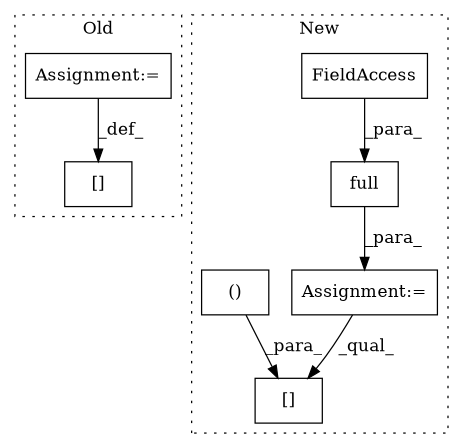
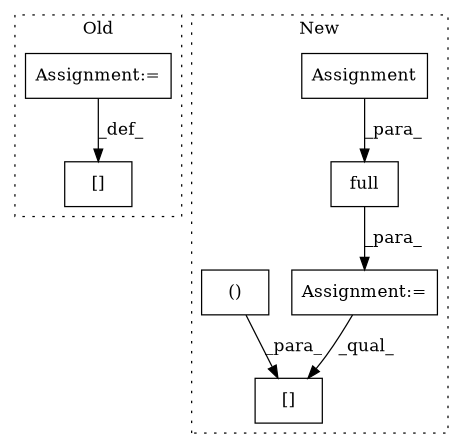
(365, 76) -> (365, 76)
